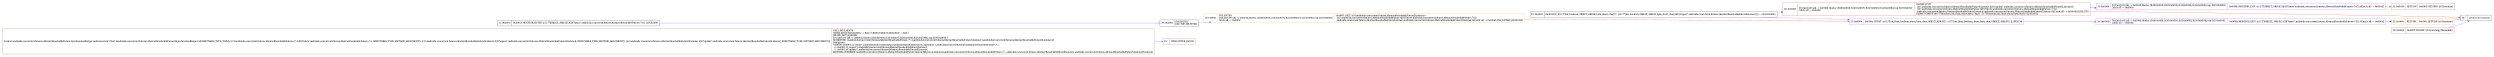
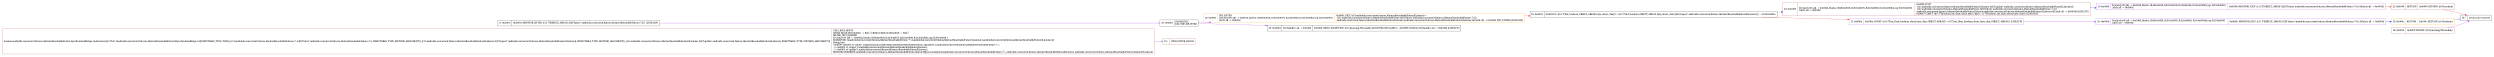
(2275, 14) -> (2454, 12)
(1805, 18) -> (1805, 18)
(1686, 20) -> (1526, 16)
none -> (1364, 28)
